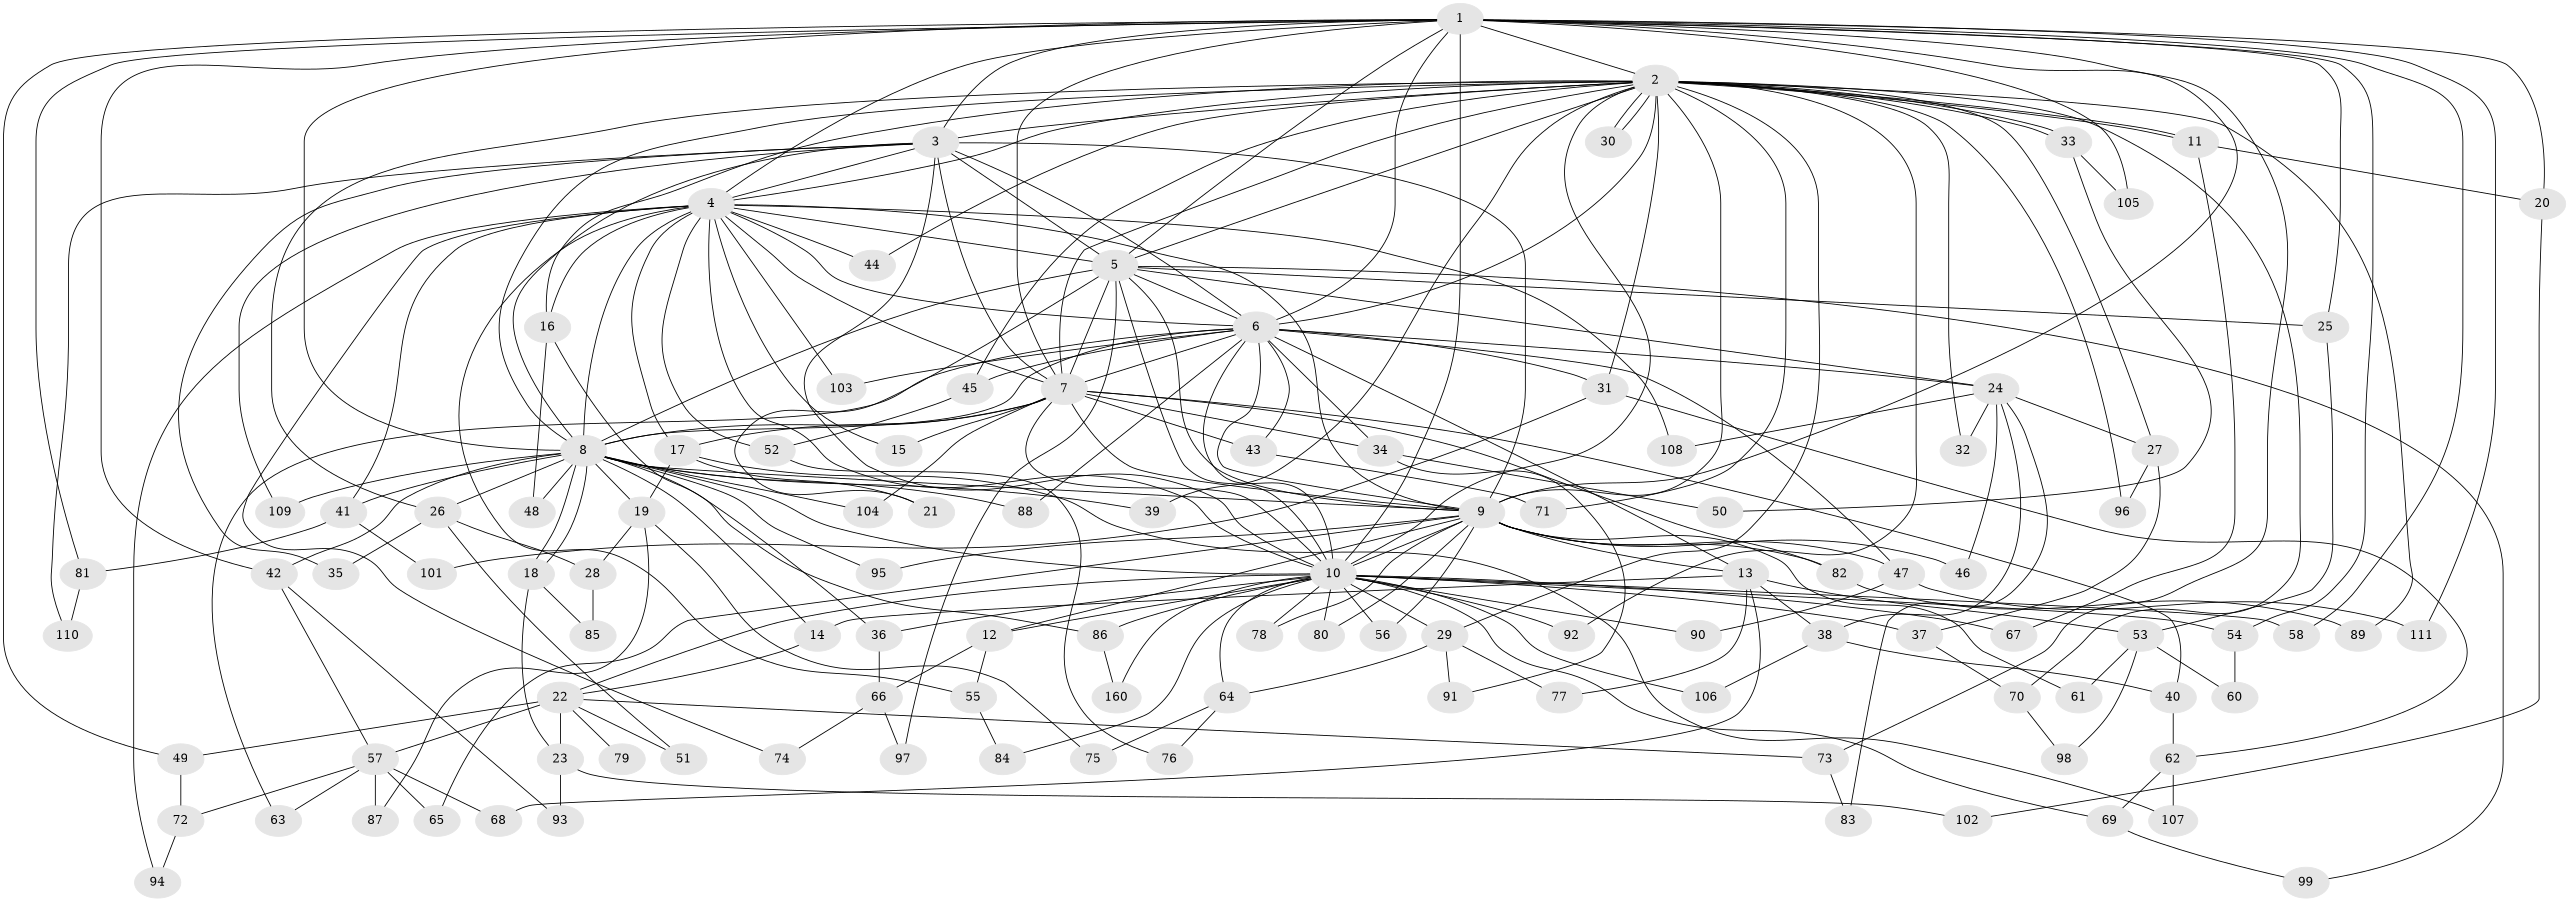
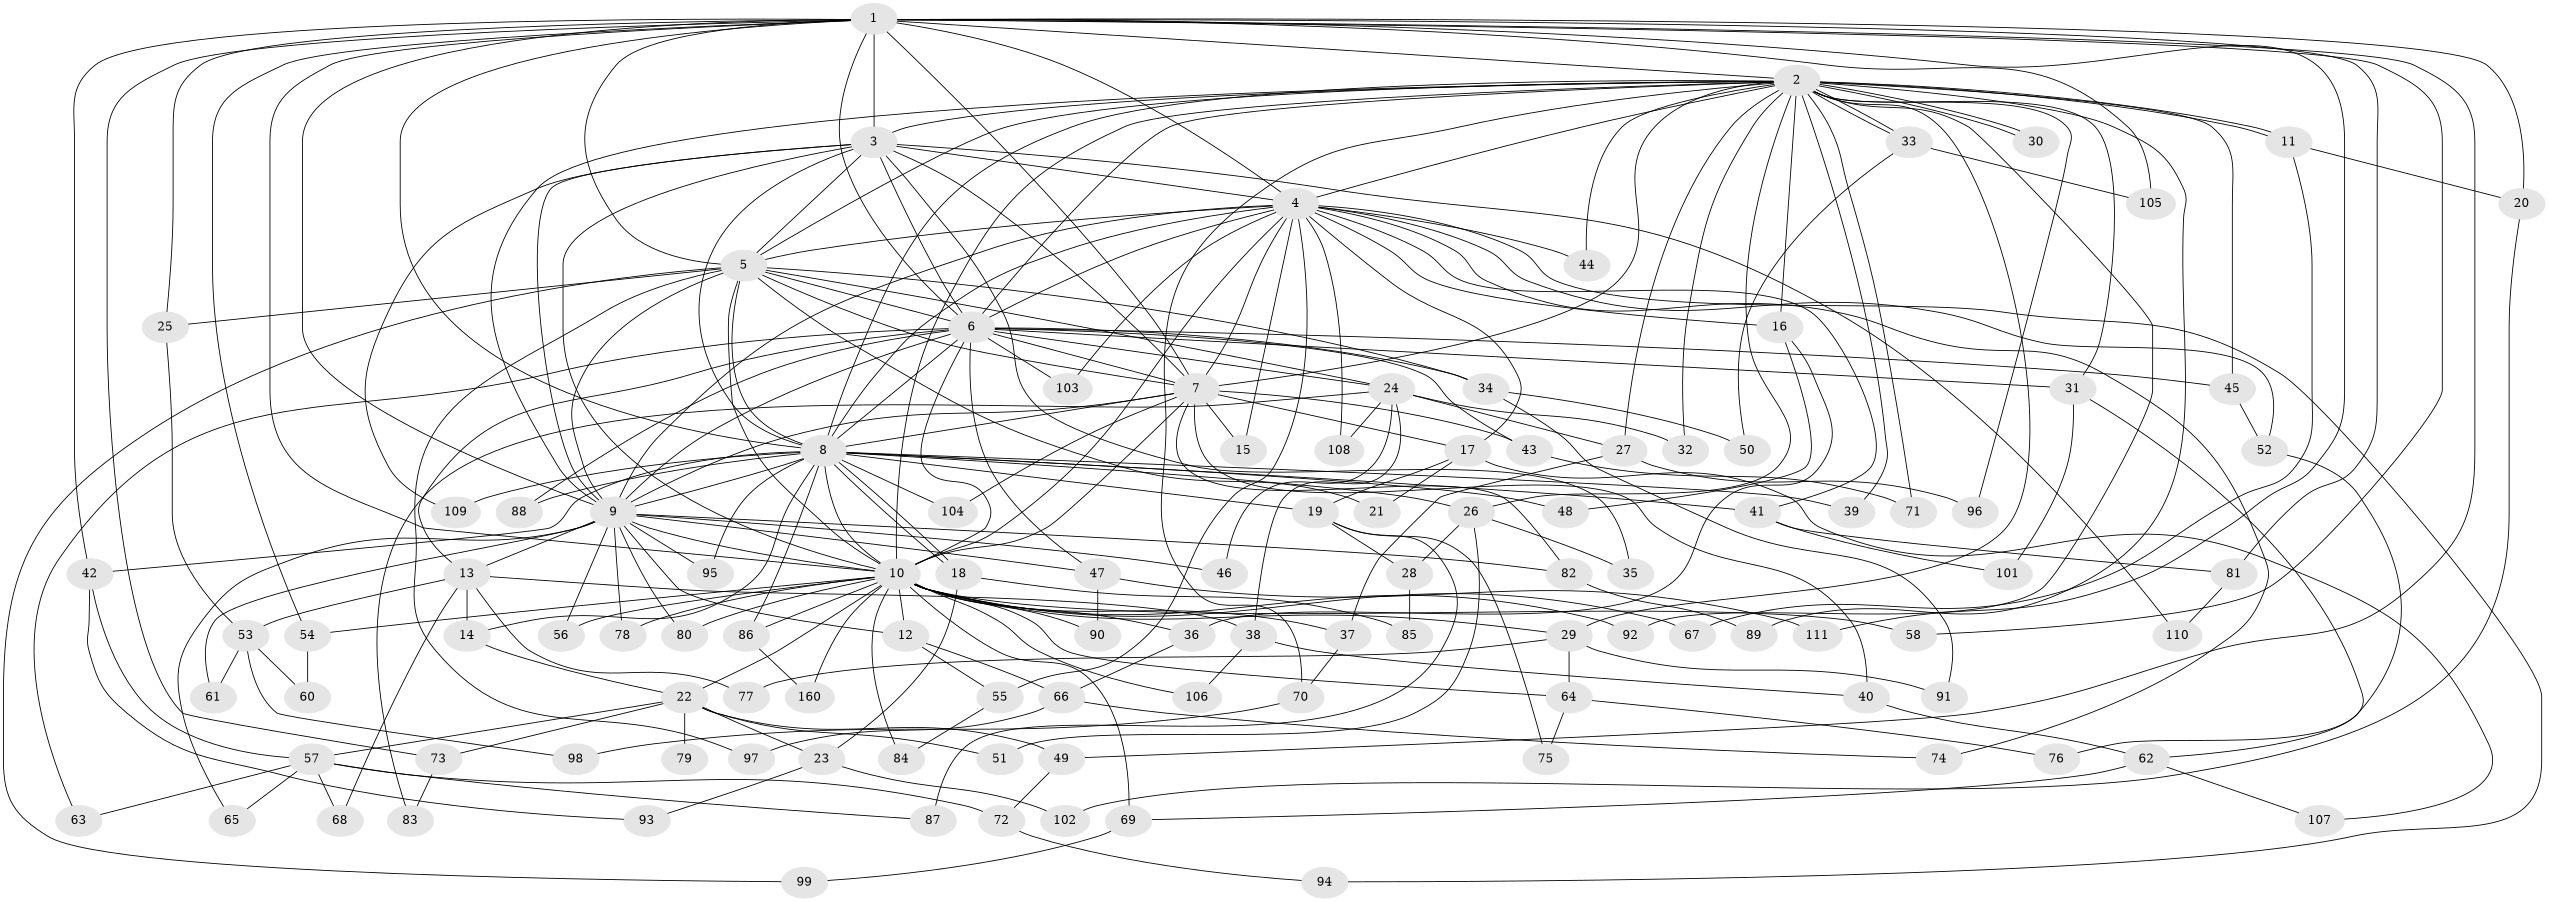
(1222, 420) -> (1120, 305)
